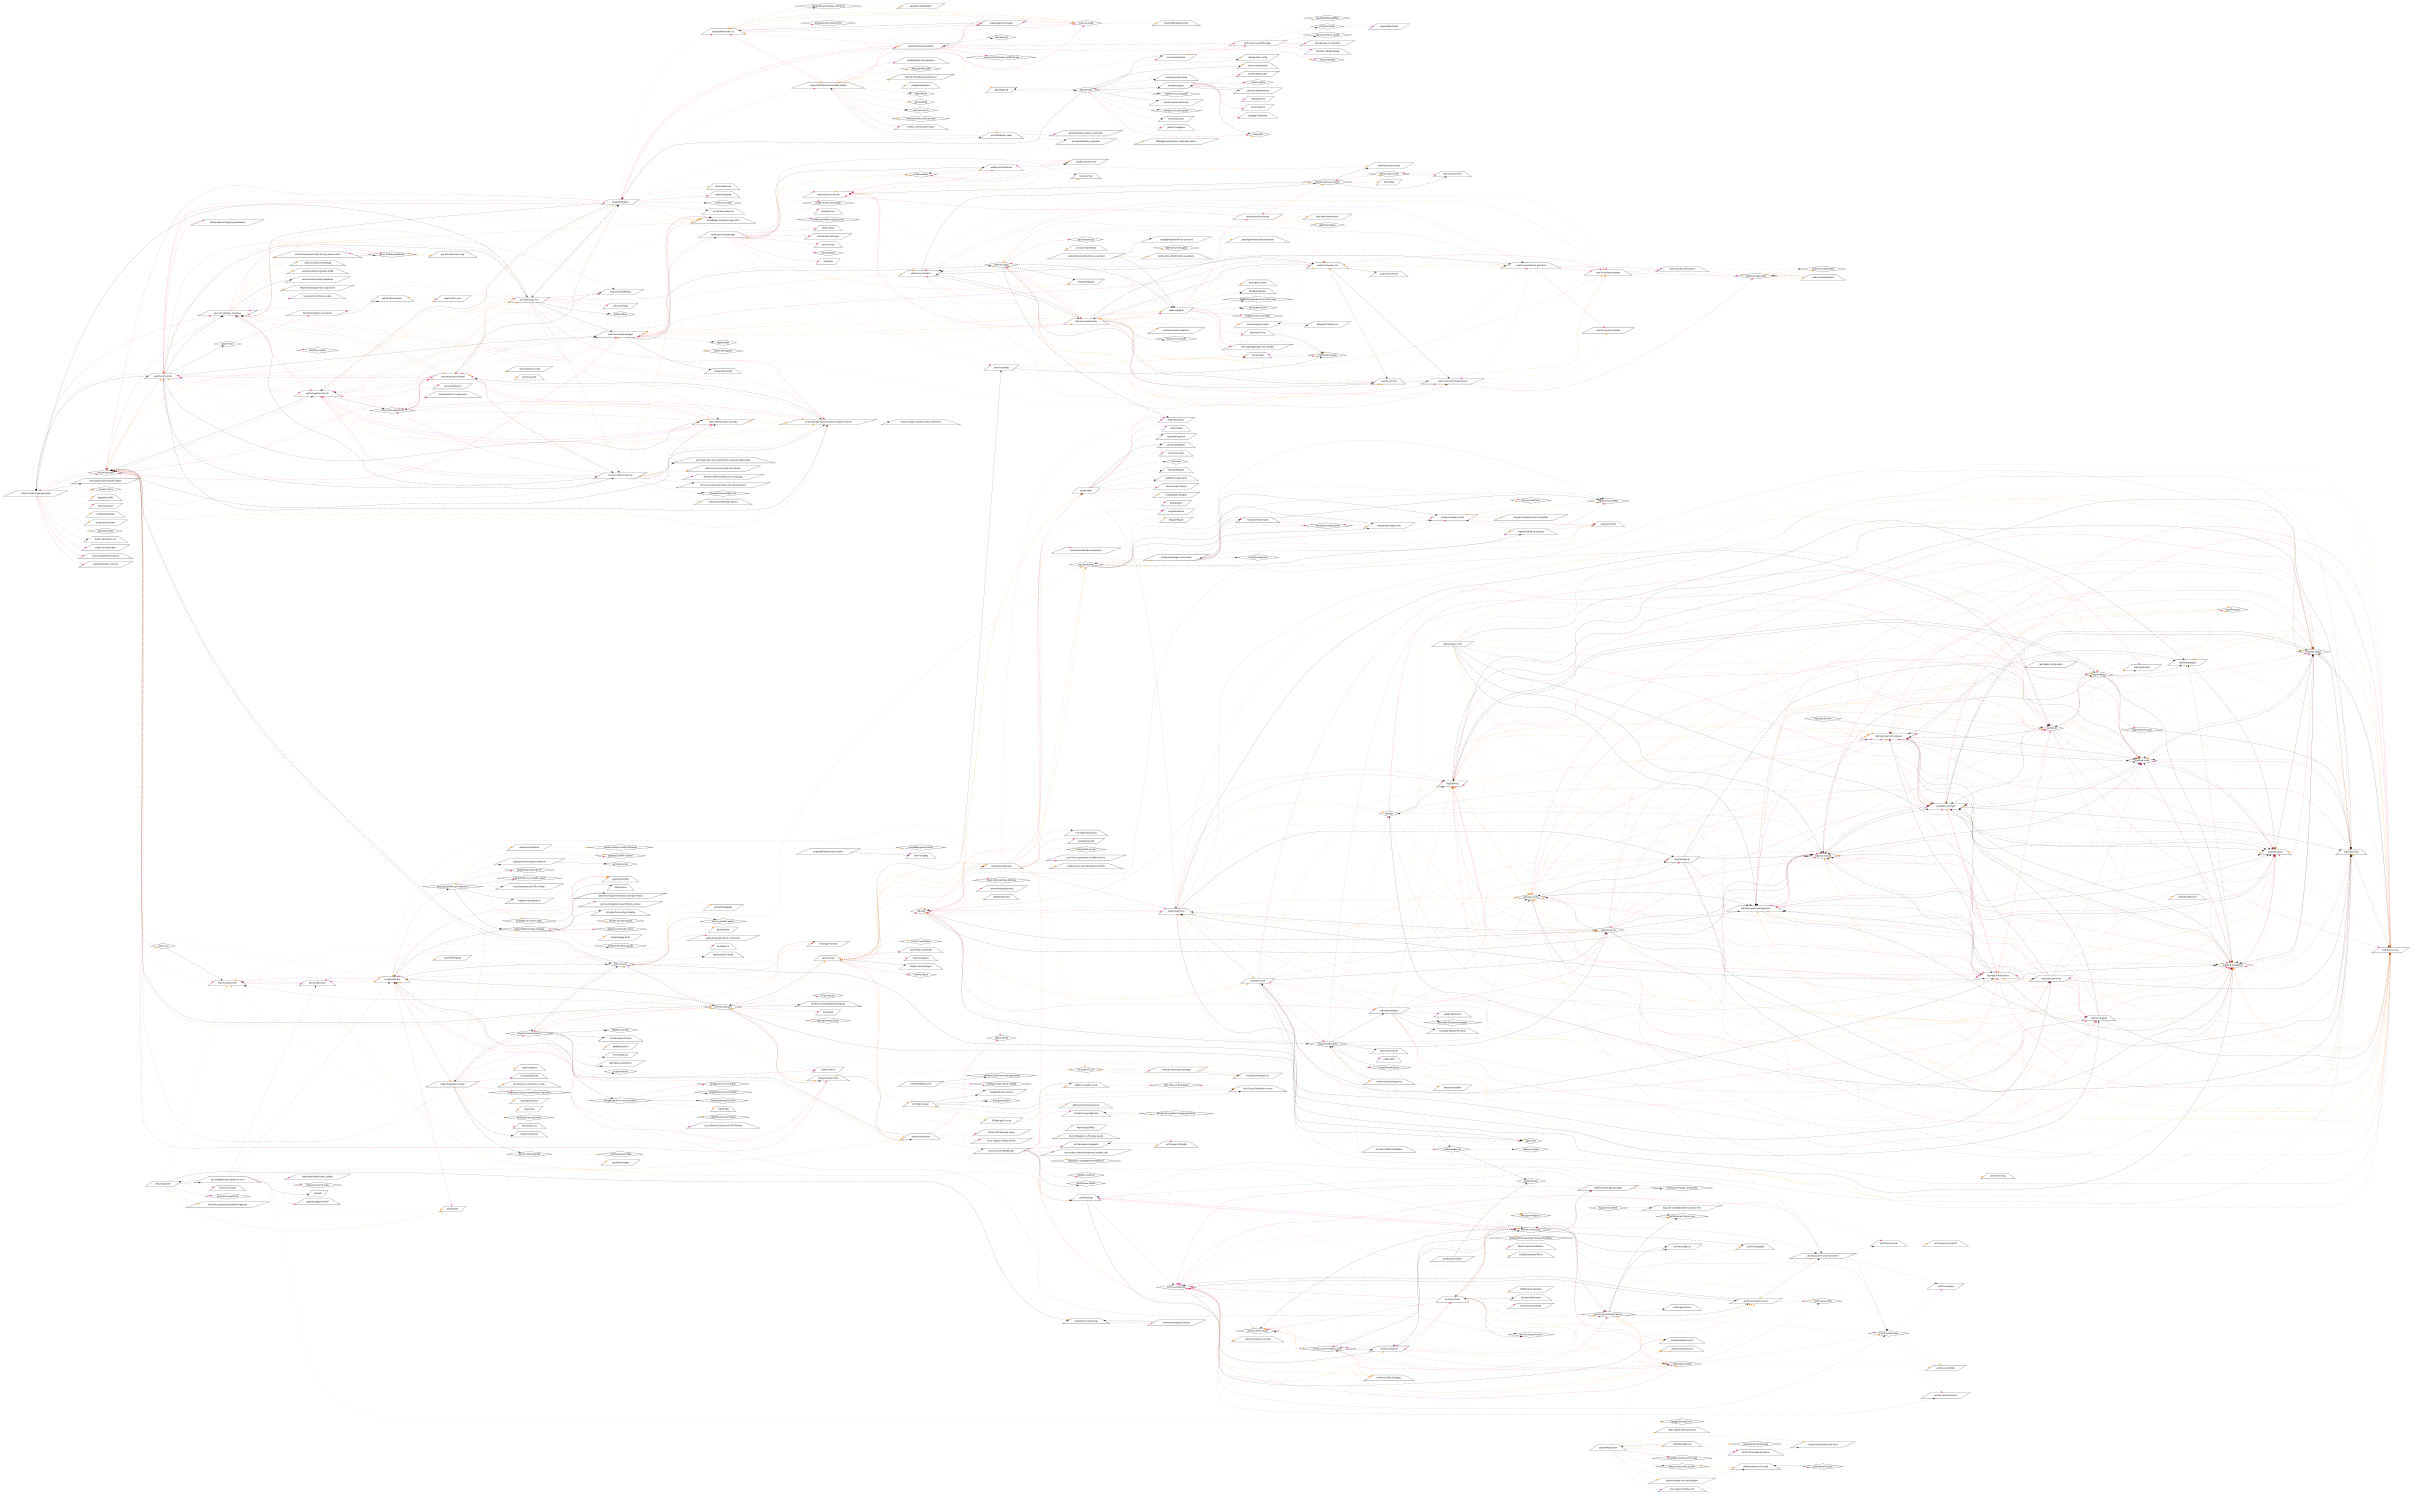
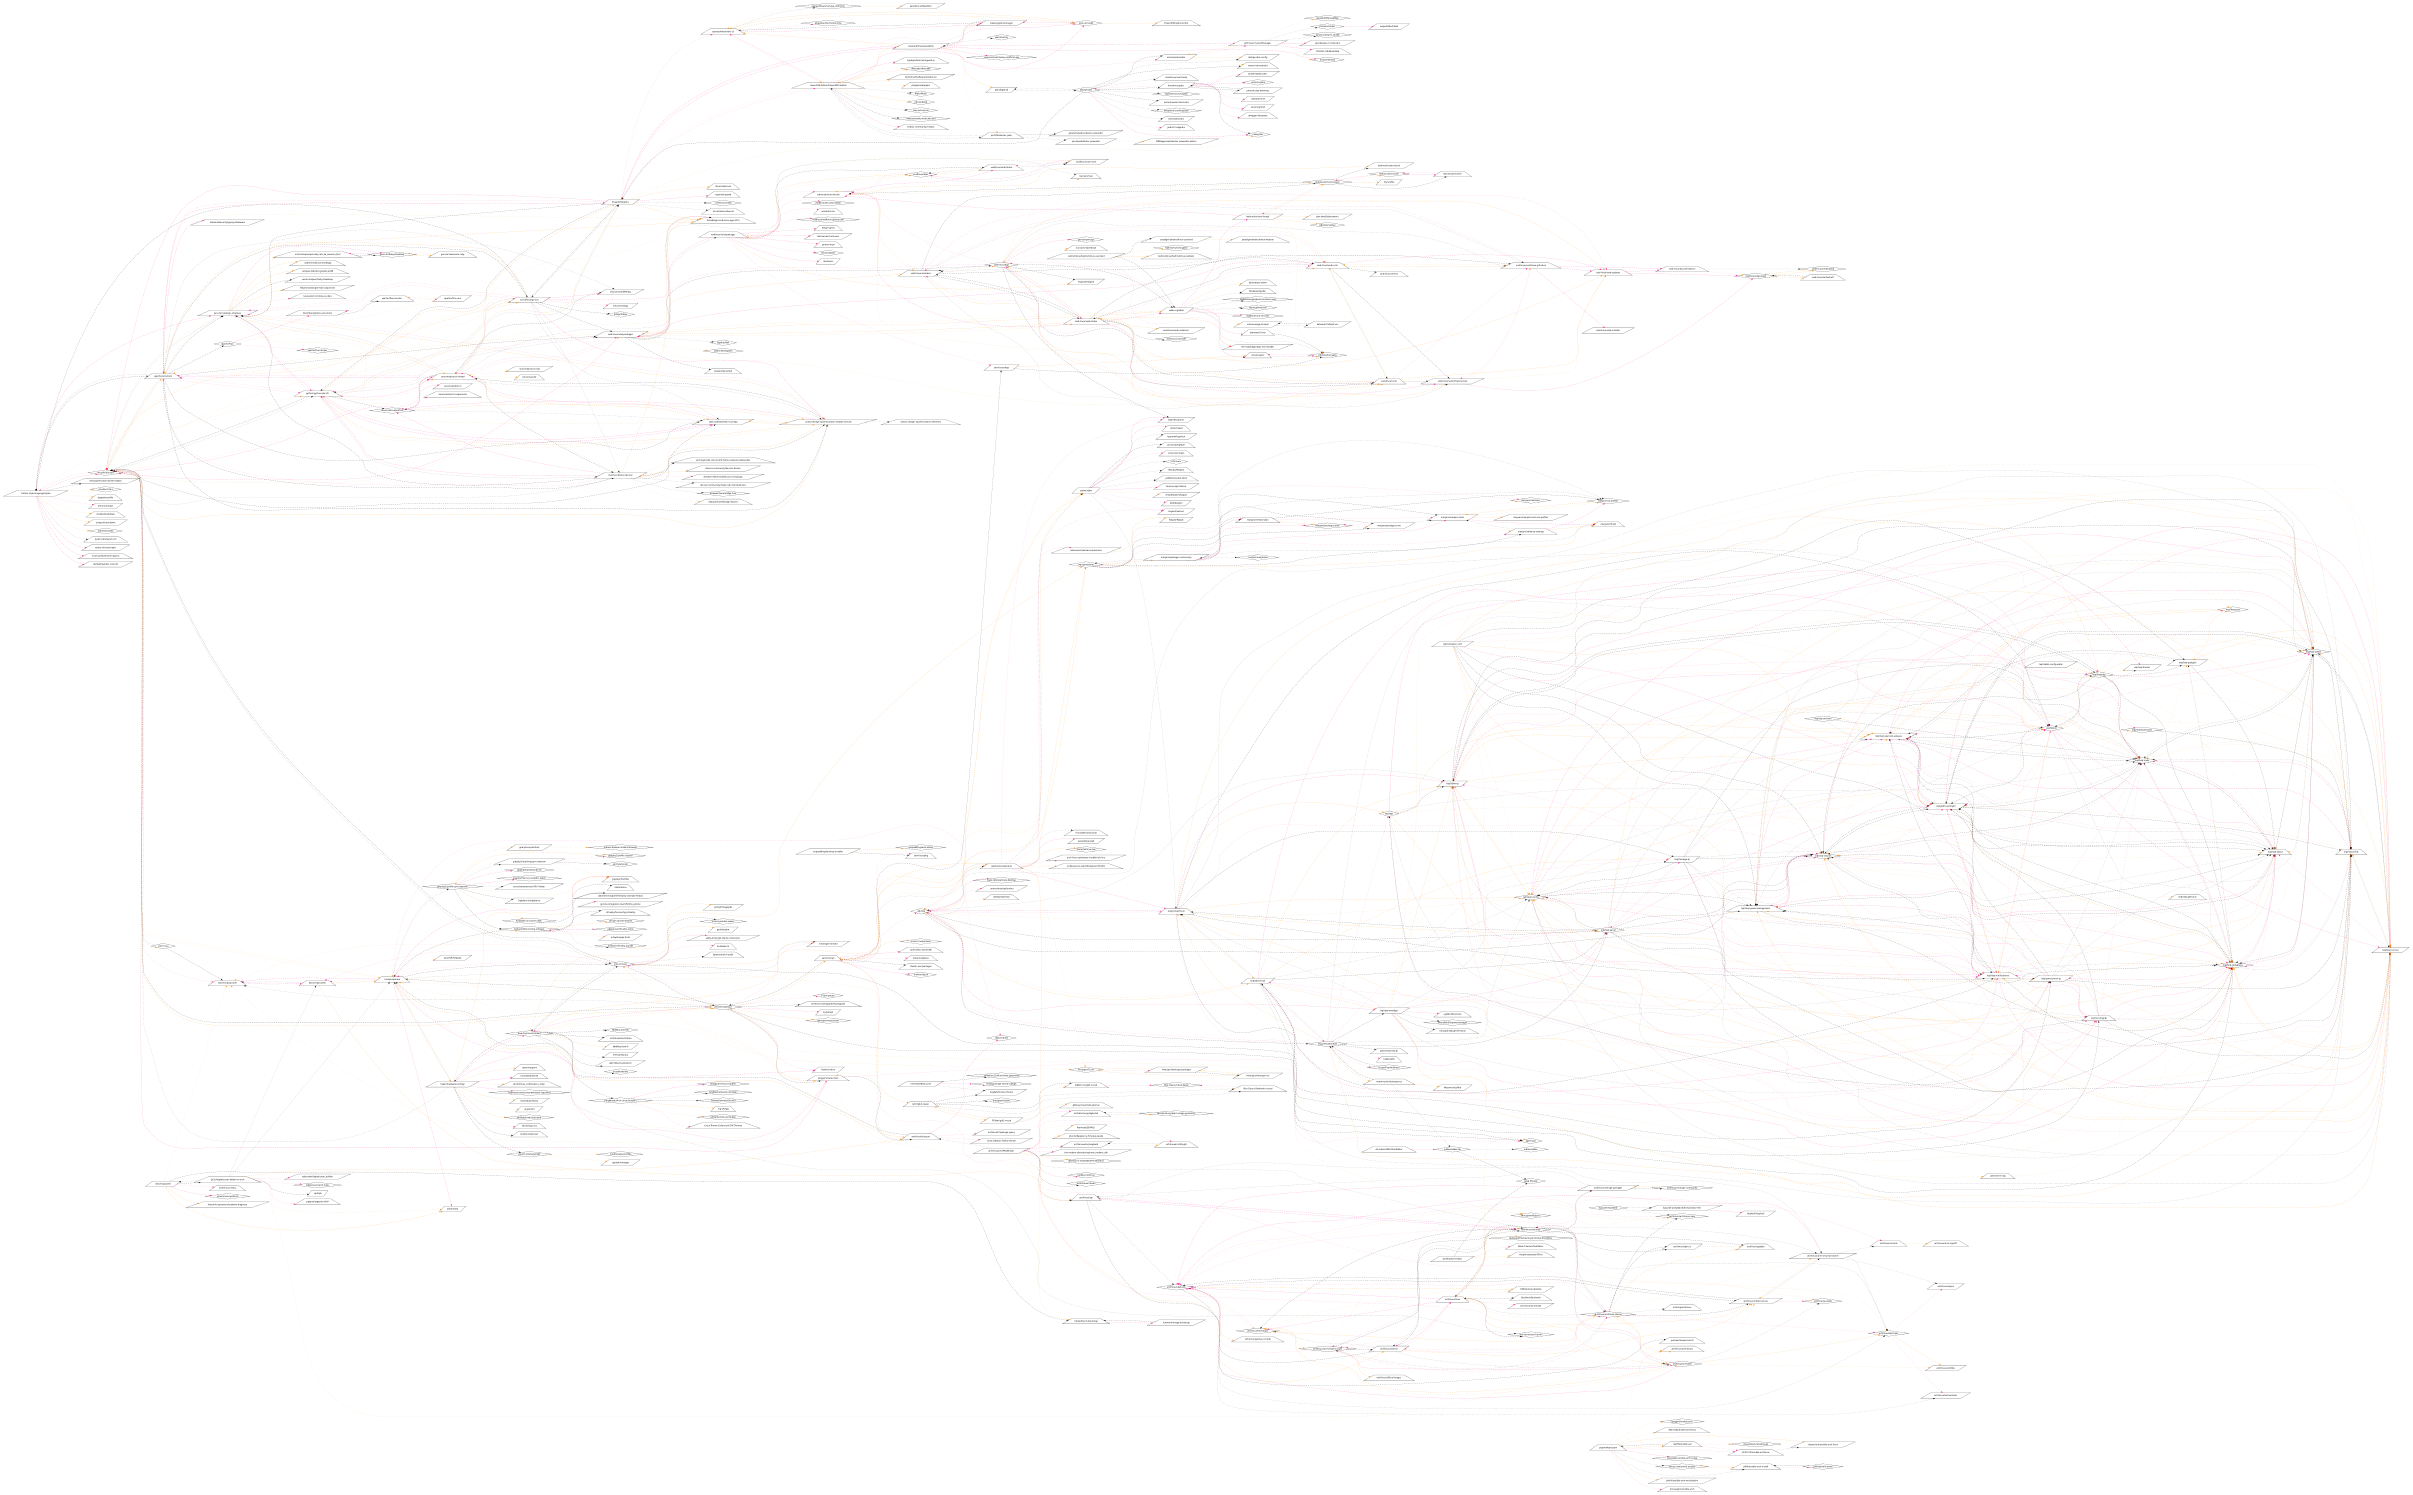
(863, 107) -> (863, 107)
(1036, 135) -> (1036, 135)
(1258, 316) -> (1258, 316)
(318, 350) -> (318, 350)
(1551, 383) -> (1510, 331)
(427, 423) -> (398, 350)
(1042, 561) -> (1132, 532)
(1616, 813) -> (1675, 877)
(956, 1145) -> (966, 1144)
(1531, 1149) -> (1531, 1149)
none -> (1756, 1214)
(1641, 1334) -> (1442, 1340)
(1249, 1369) -> (1353, 1288)
